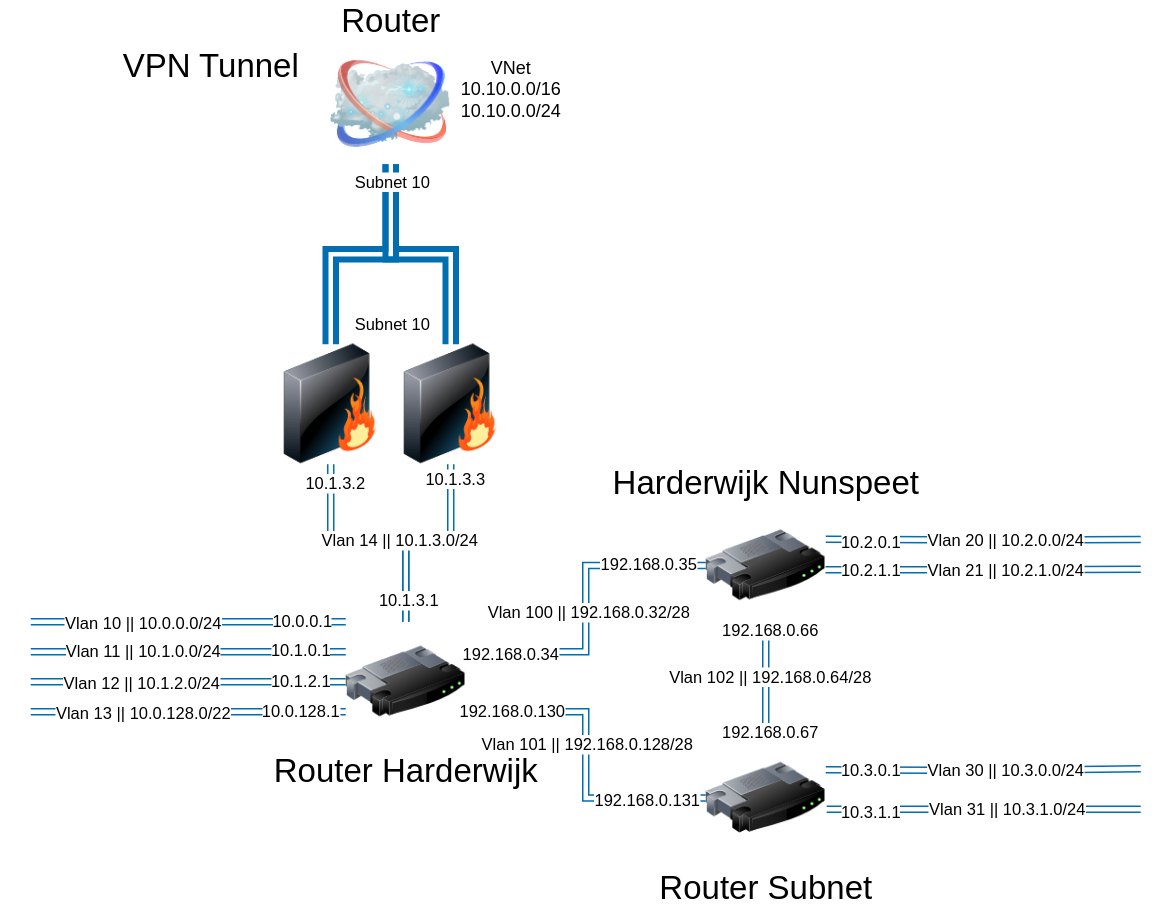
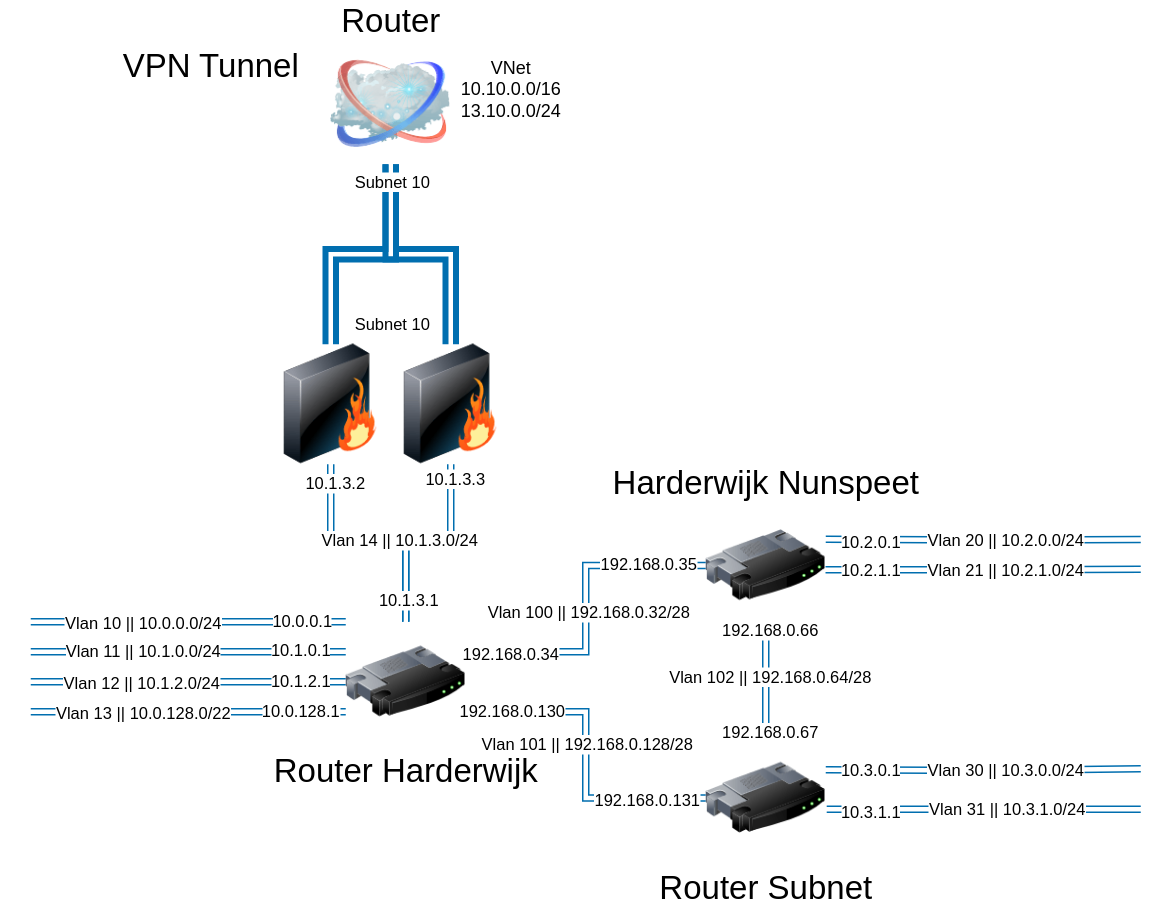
(512, 89) -> (512, 89)
